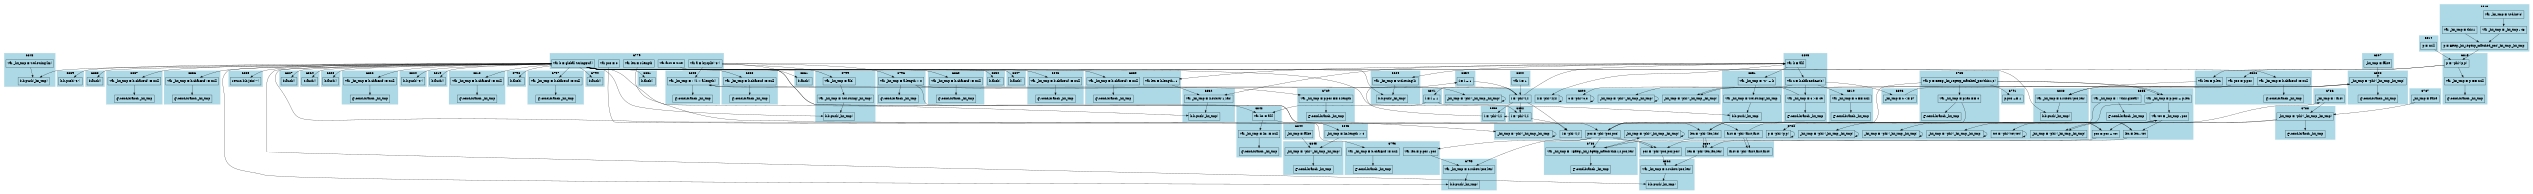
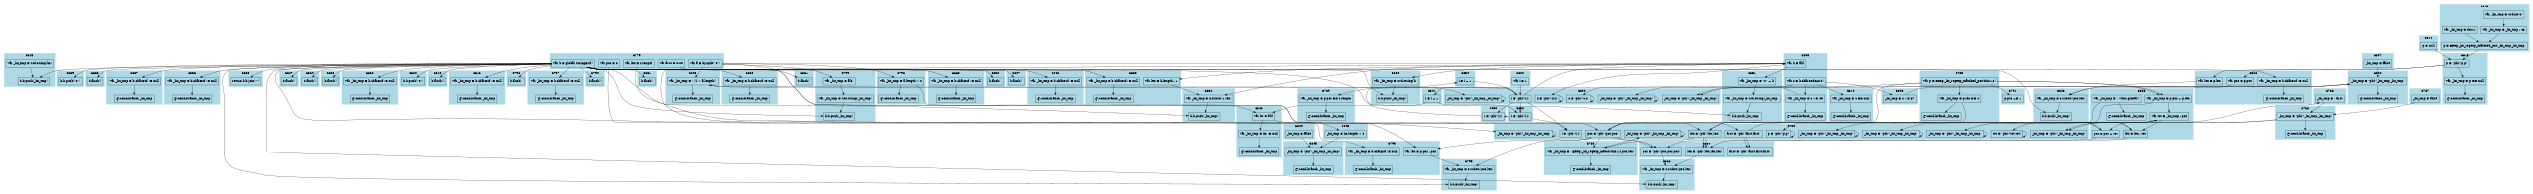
(1800, 71) -> (972, 68)
(1107, 88) -> (1631, 87)
